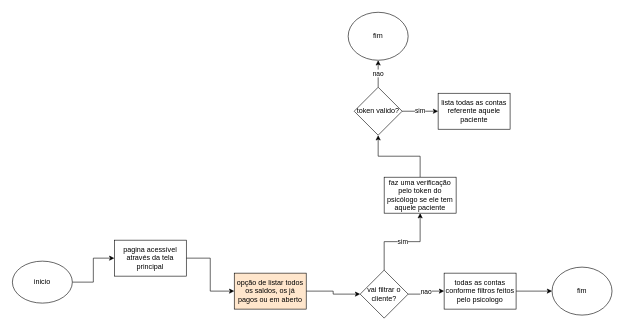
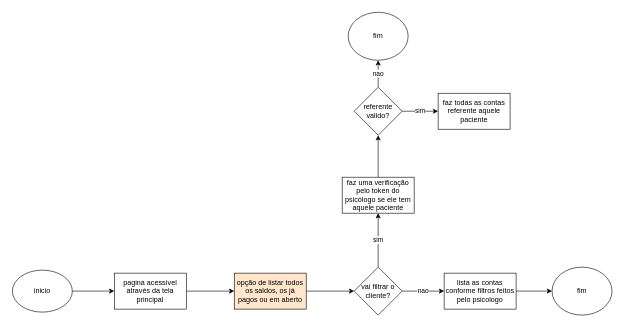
(378, 111) -> (378, 111)
(474, 111) -> (474, 111)
(420, 195) -> (378, 195)
(150, 258) -> (150, 291)
(42, 282) -> (42, 291)
(480, 291) -> (480, 291)
(384, 294) -> (378, 291)
